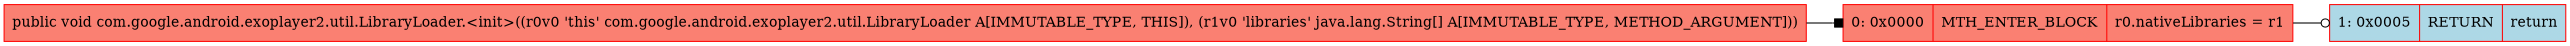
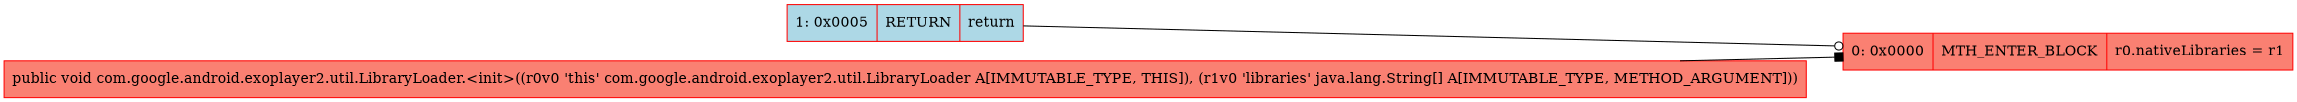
(2307, 23) -> (1429, 36)
